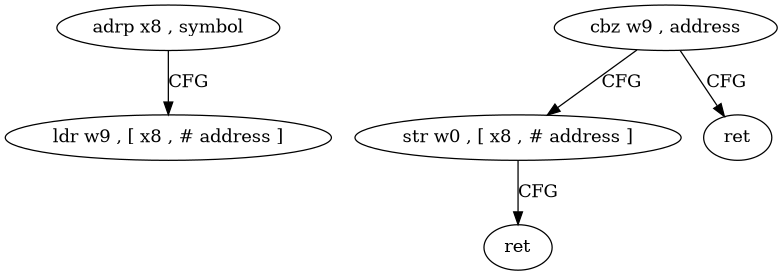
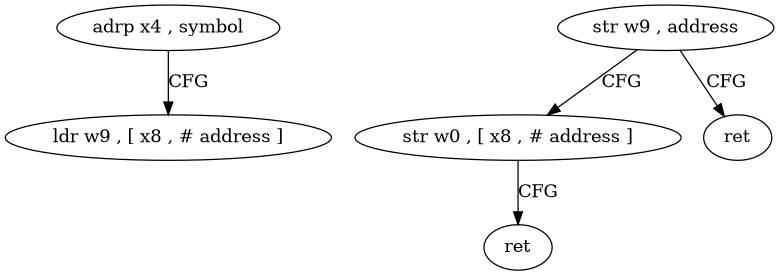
(168, 28) -> (168, 28)
(666, 28) -> (666, 28)
